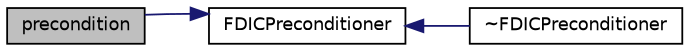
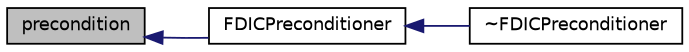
(168, 14) -> (186, 38)
